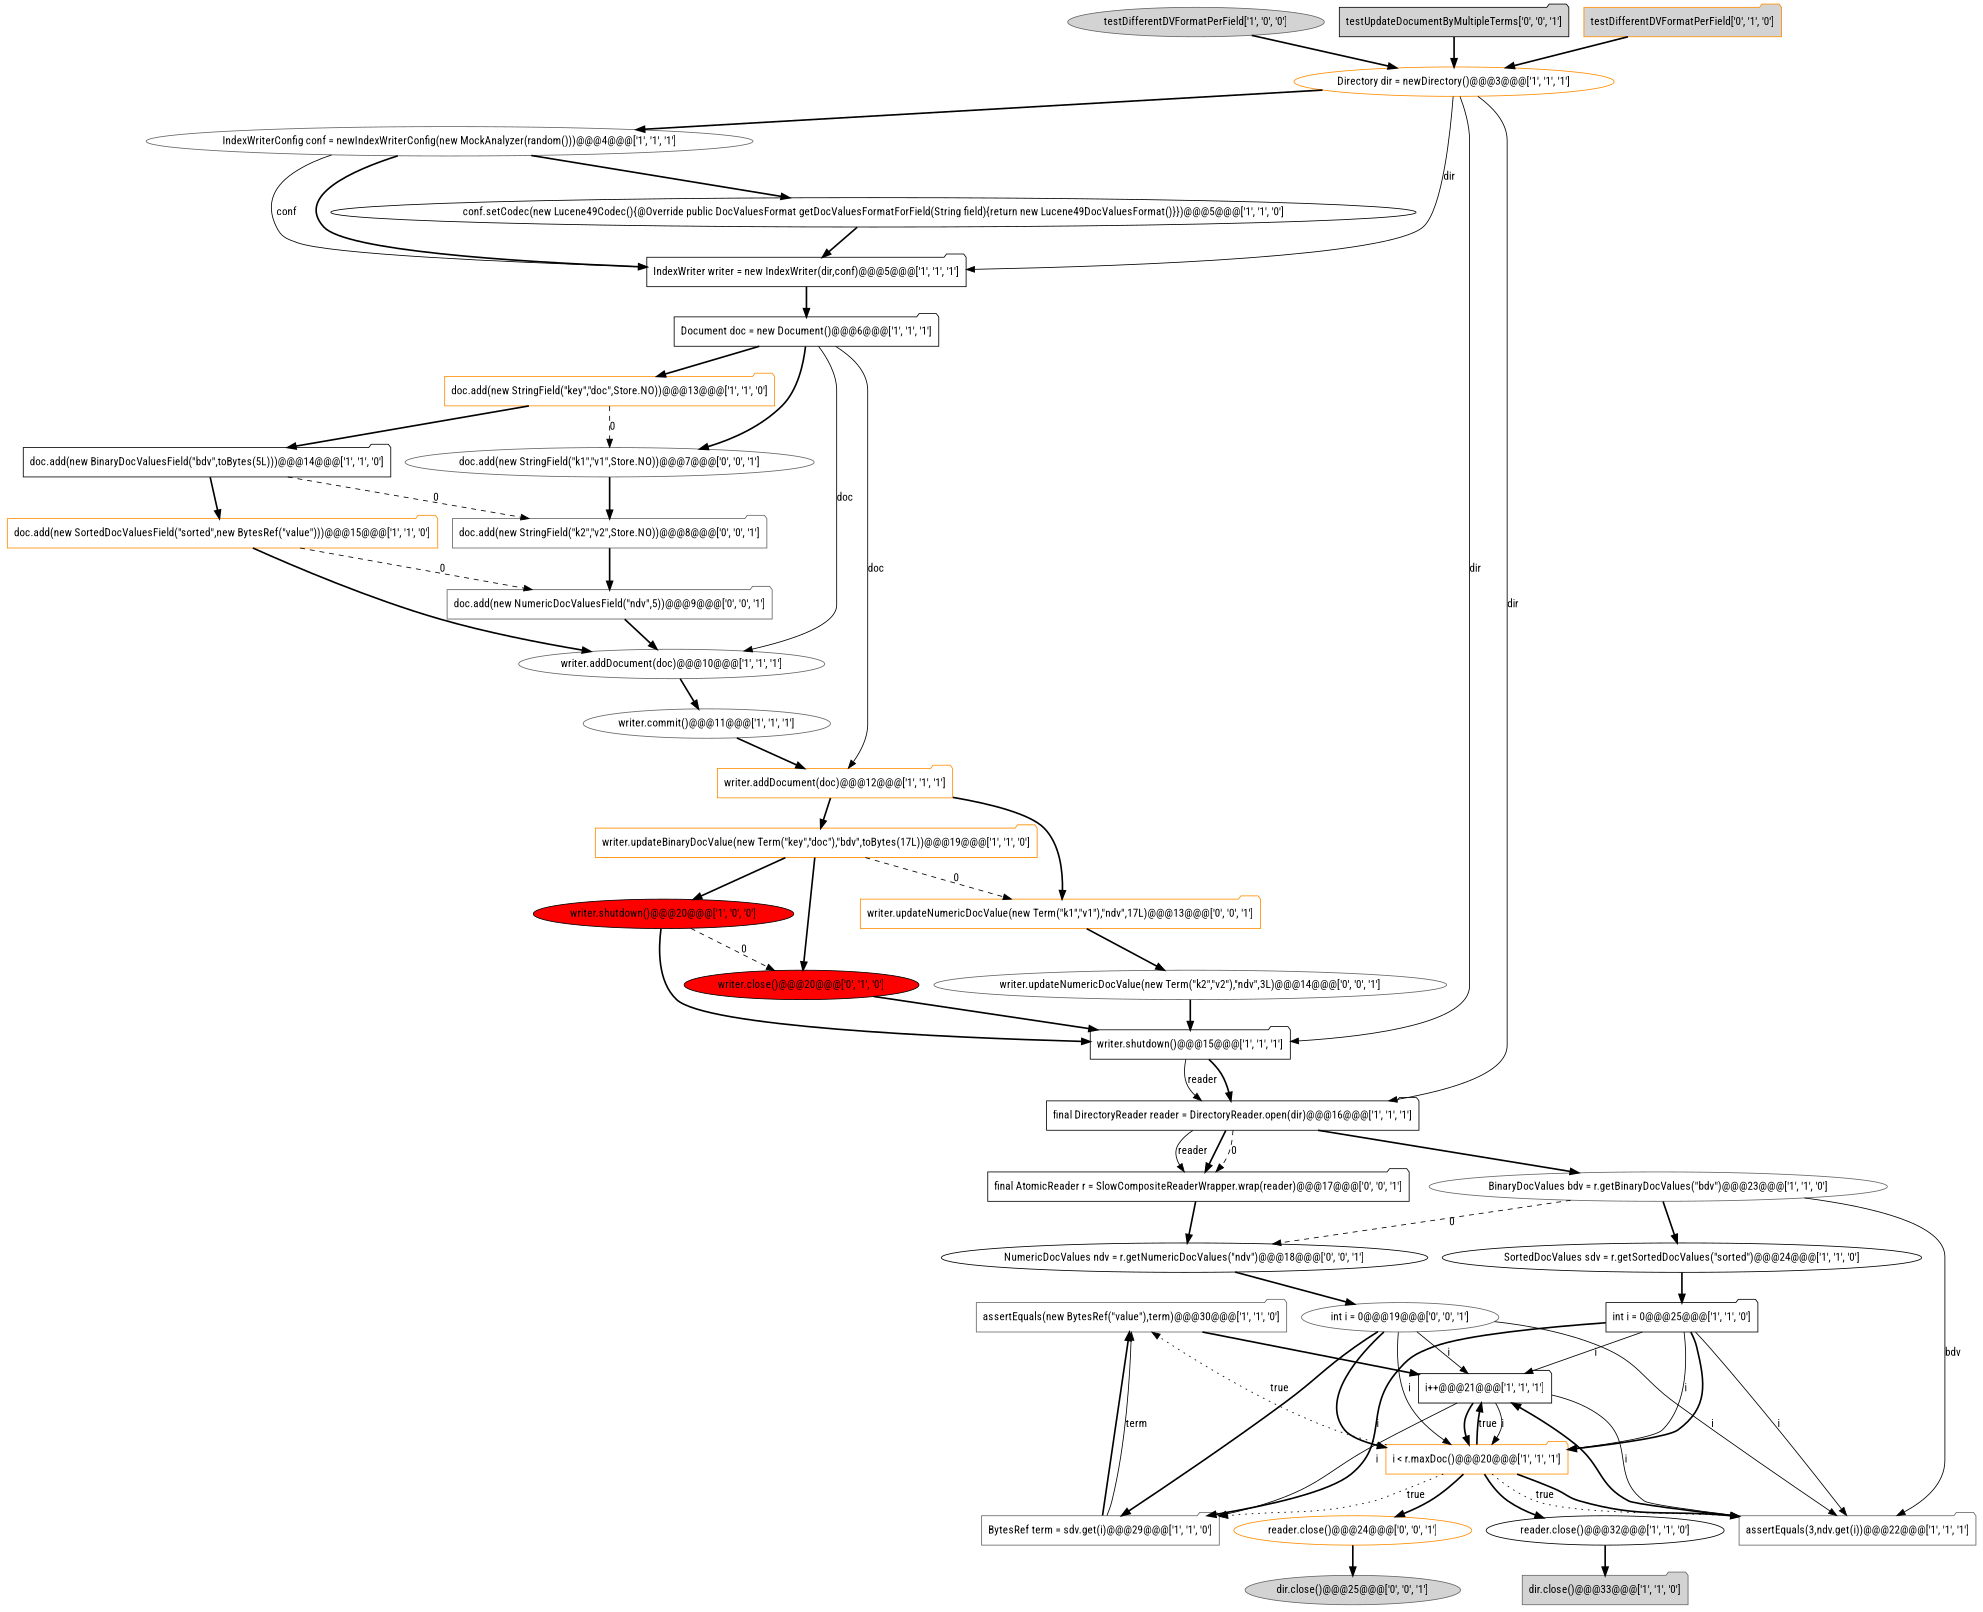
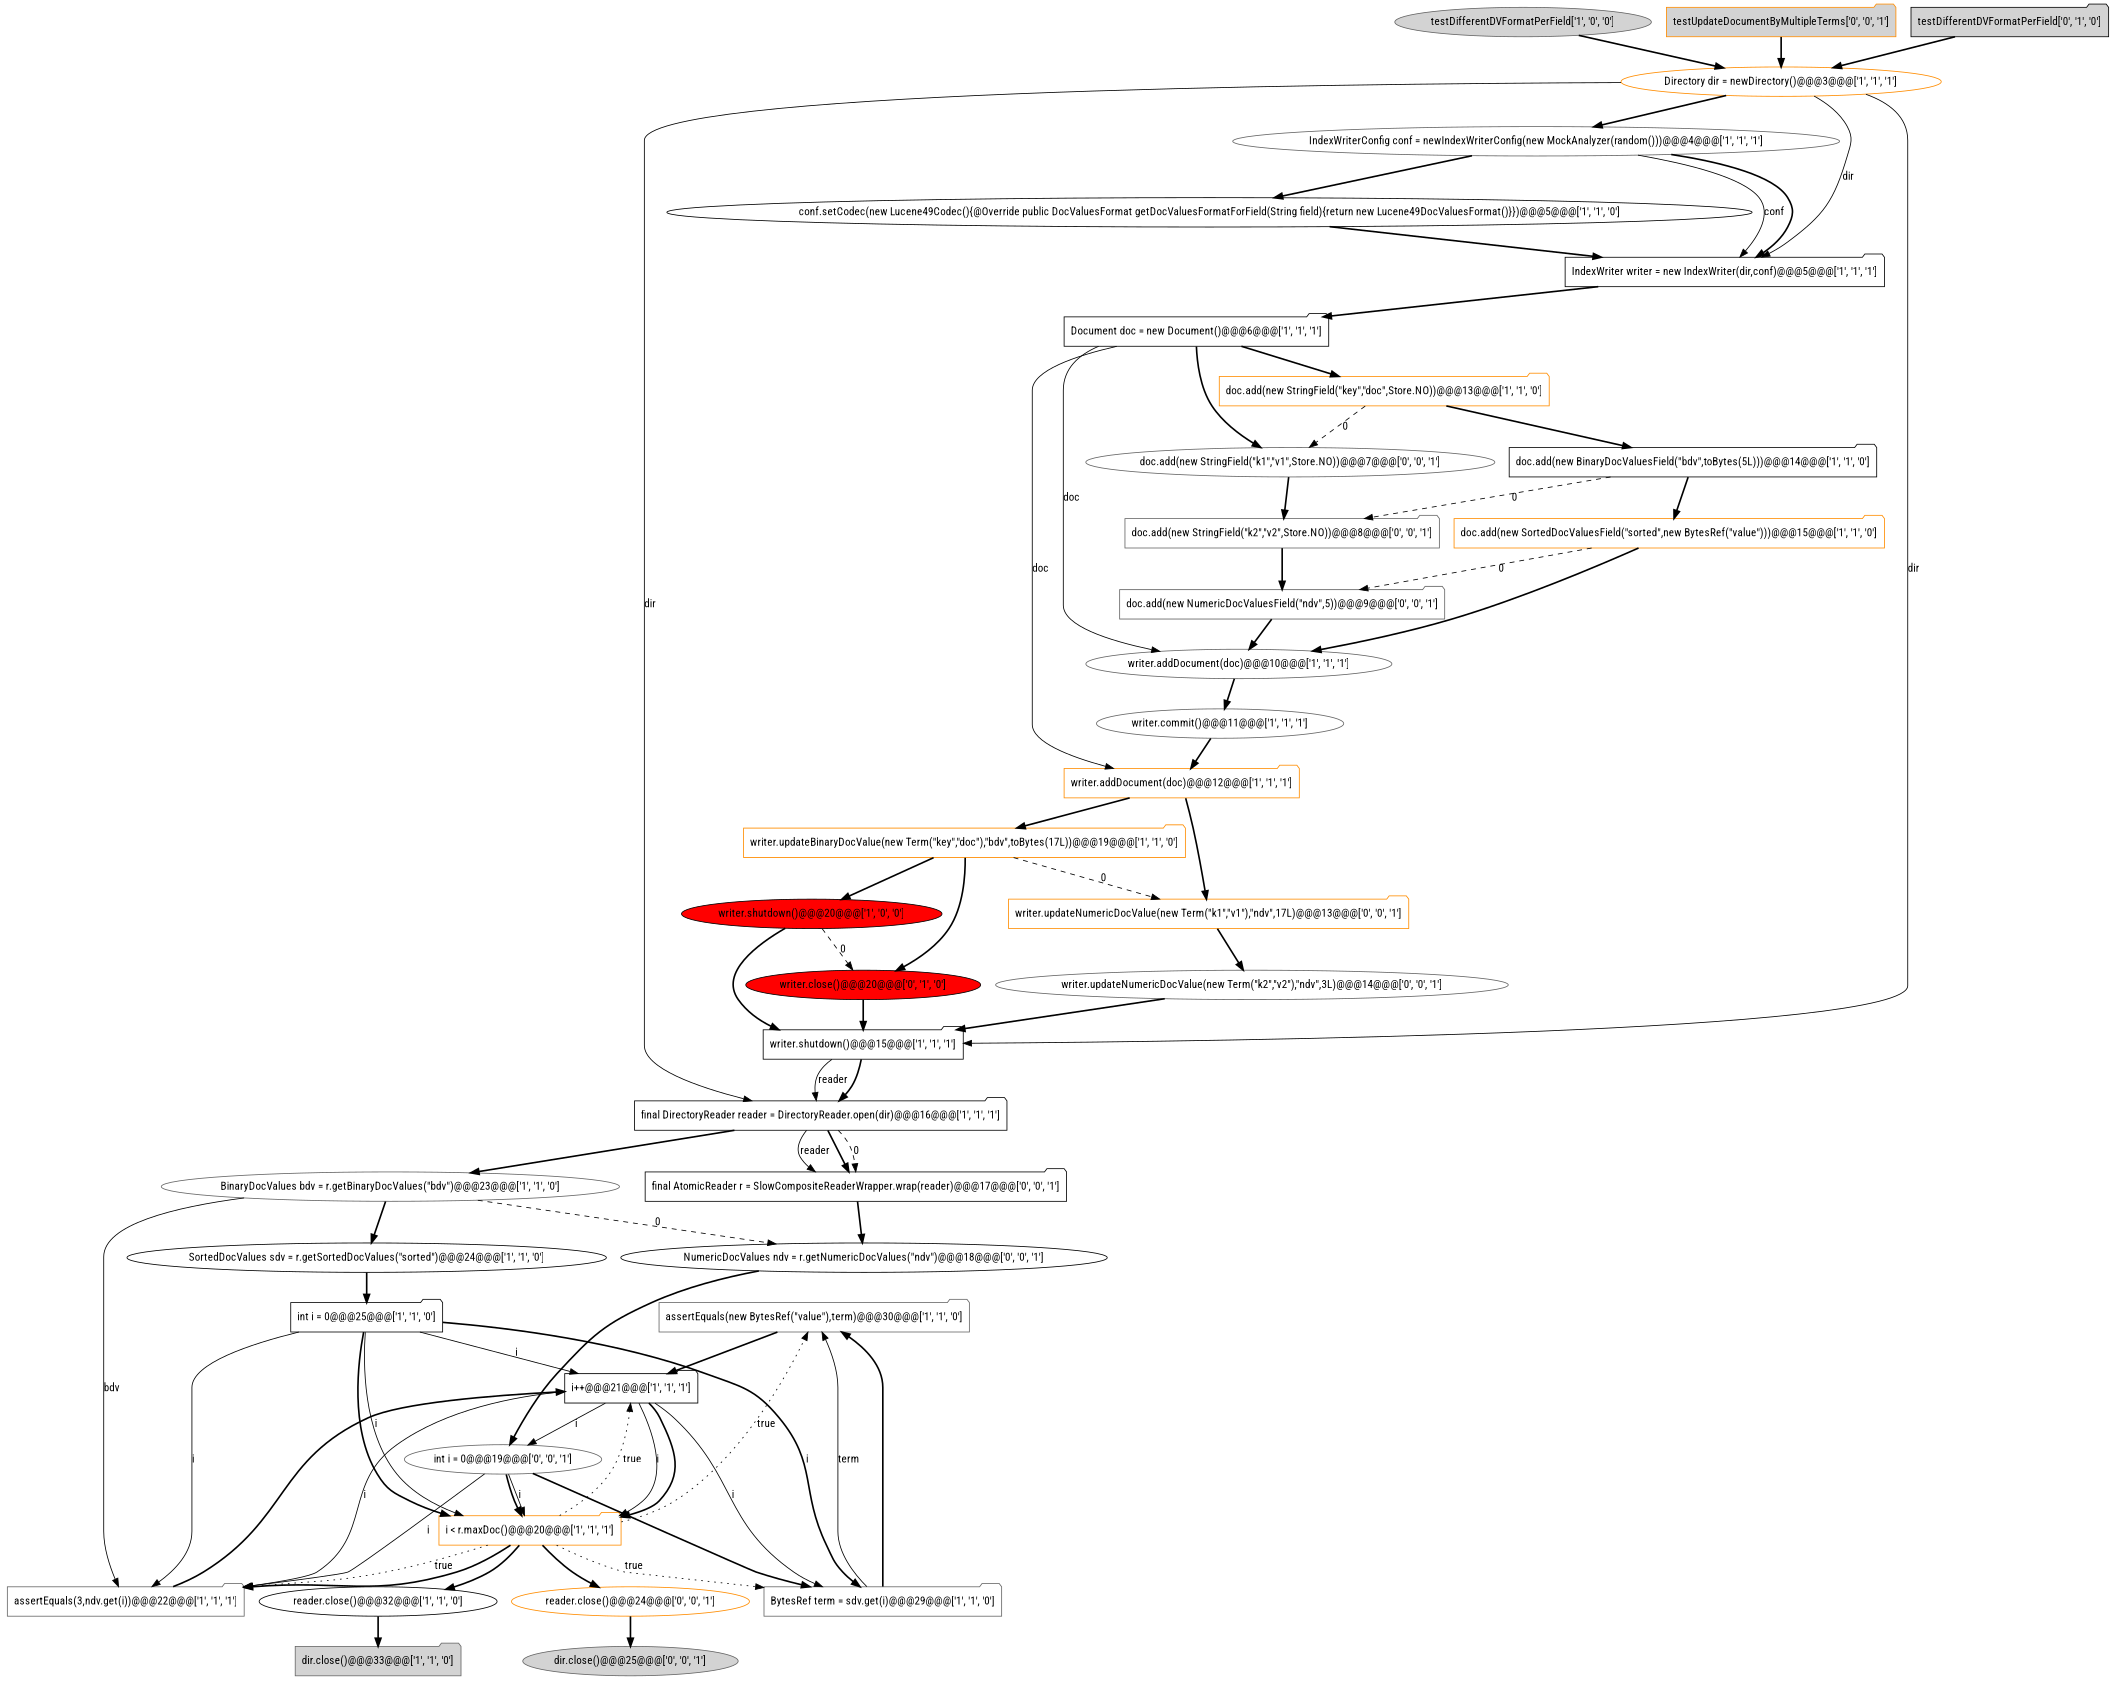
(1454, 22) -> (1781, 22)
(1683, 22) -> (2010, 22)
(1440, 1351) -> (570, 1422)
(1478, 1428) -> (610, 1474)
